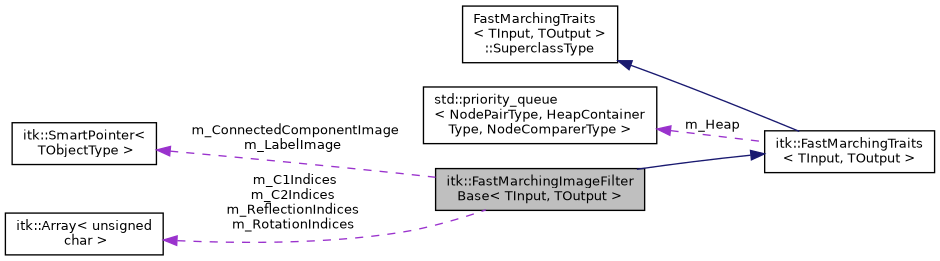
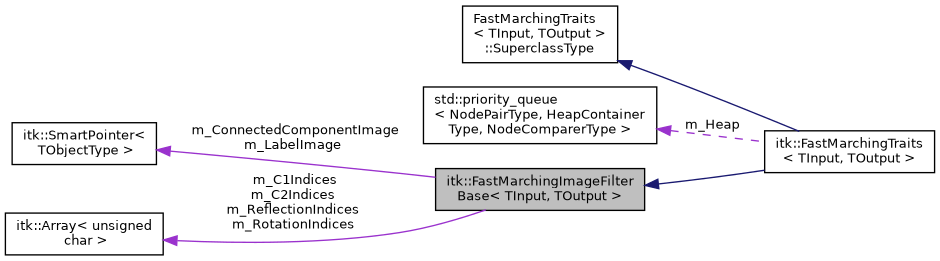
(694, 162) -> (712, 178)
(303, 164) -> (303, 164)
(333, 240) -> (333, 240)
